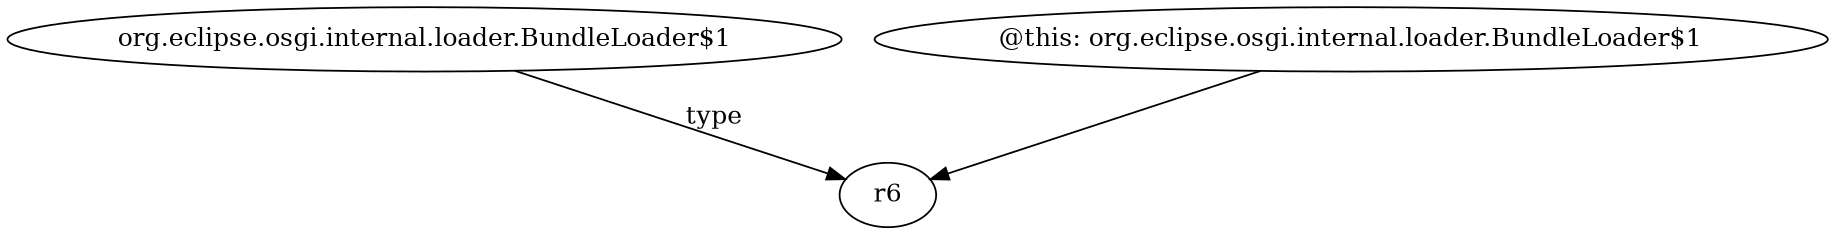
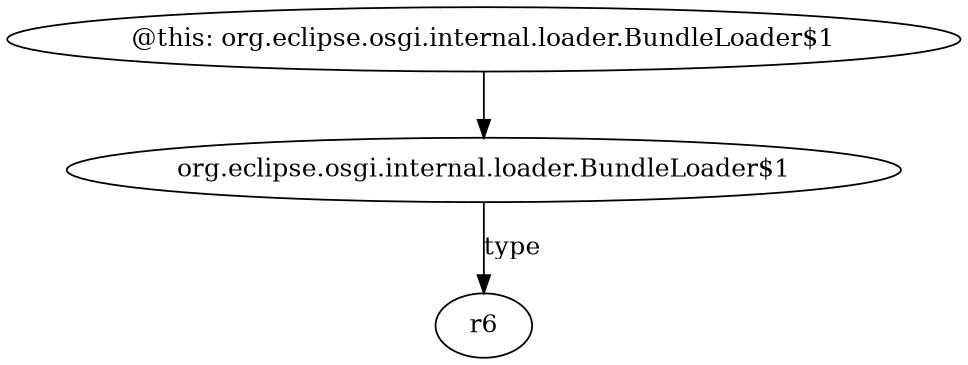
(1104, 122) -> (484, 96)
